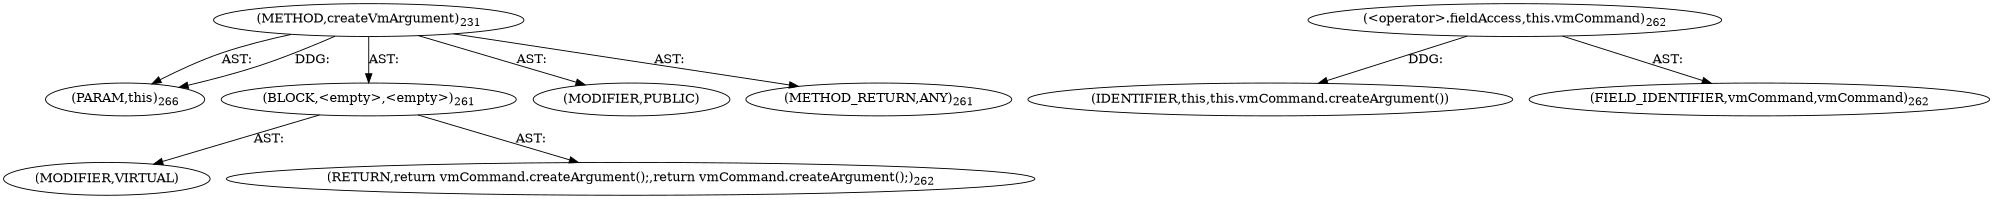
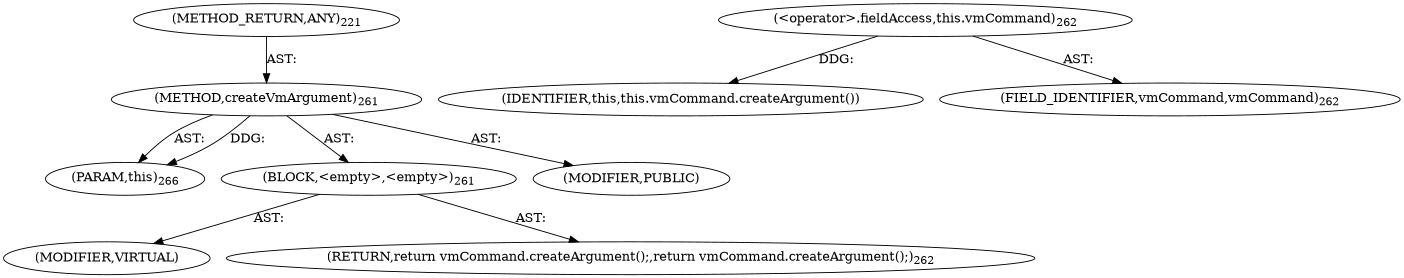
(470, 19) -> (368, 98)
(621, 59) -> (267, 55)
(963, 98) -> (351, 19)
